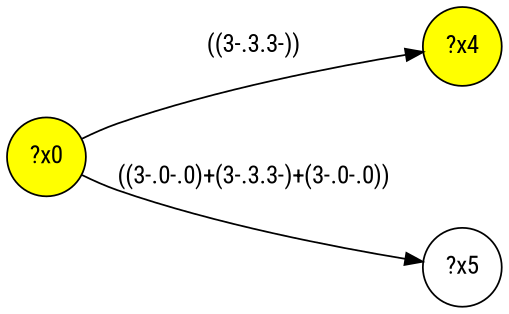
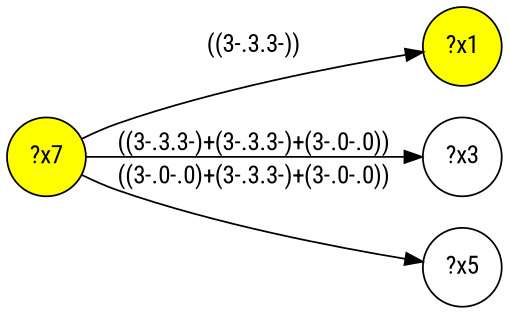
(462, 46) -> (462, 46)
(46, 157) -> (46, 157)
none -> (462, 157)
